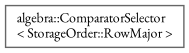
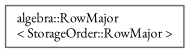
(95, 26) -> (95, 26)
